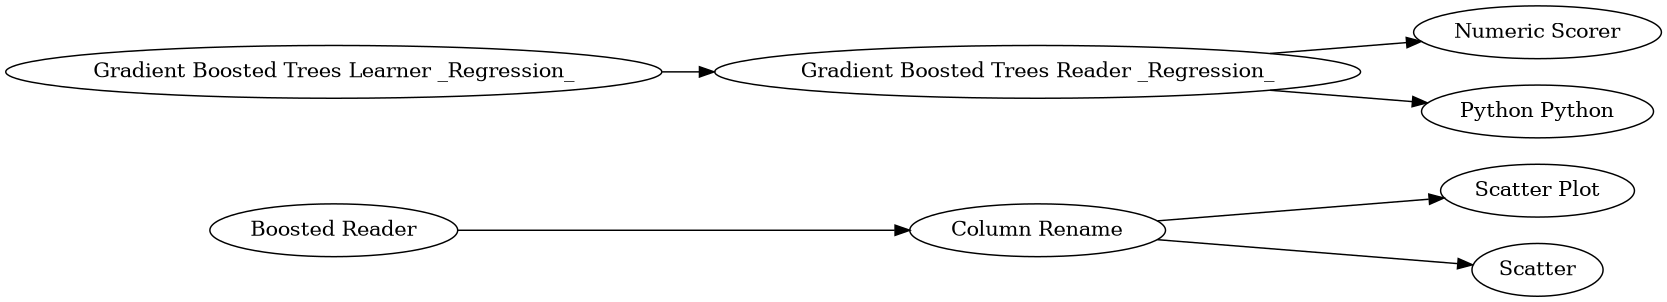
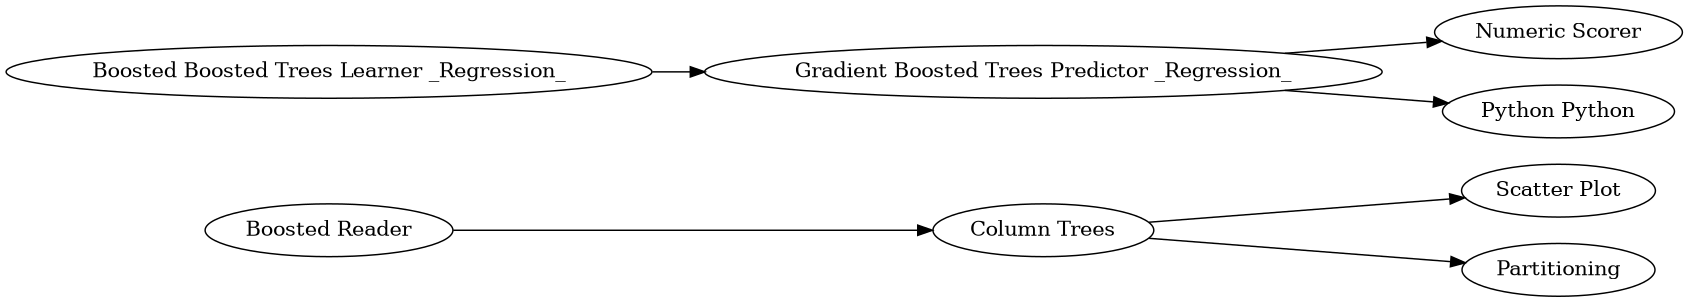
(334, 72) -> (329, 72)
(1038, 72) -> (1043, 72)
(1038, 230) -> (1043, 230)
(1538, 270) -> (1558, 270)
